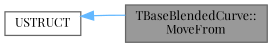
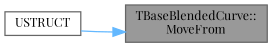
(109, 15) -> (97, 32)
